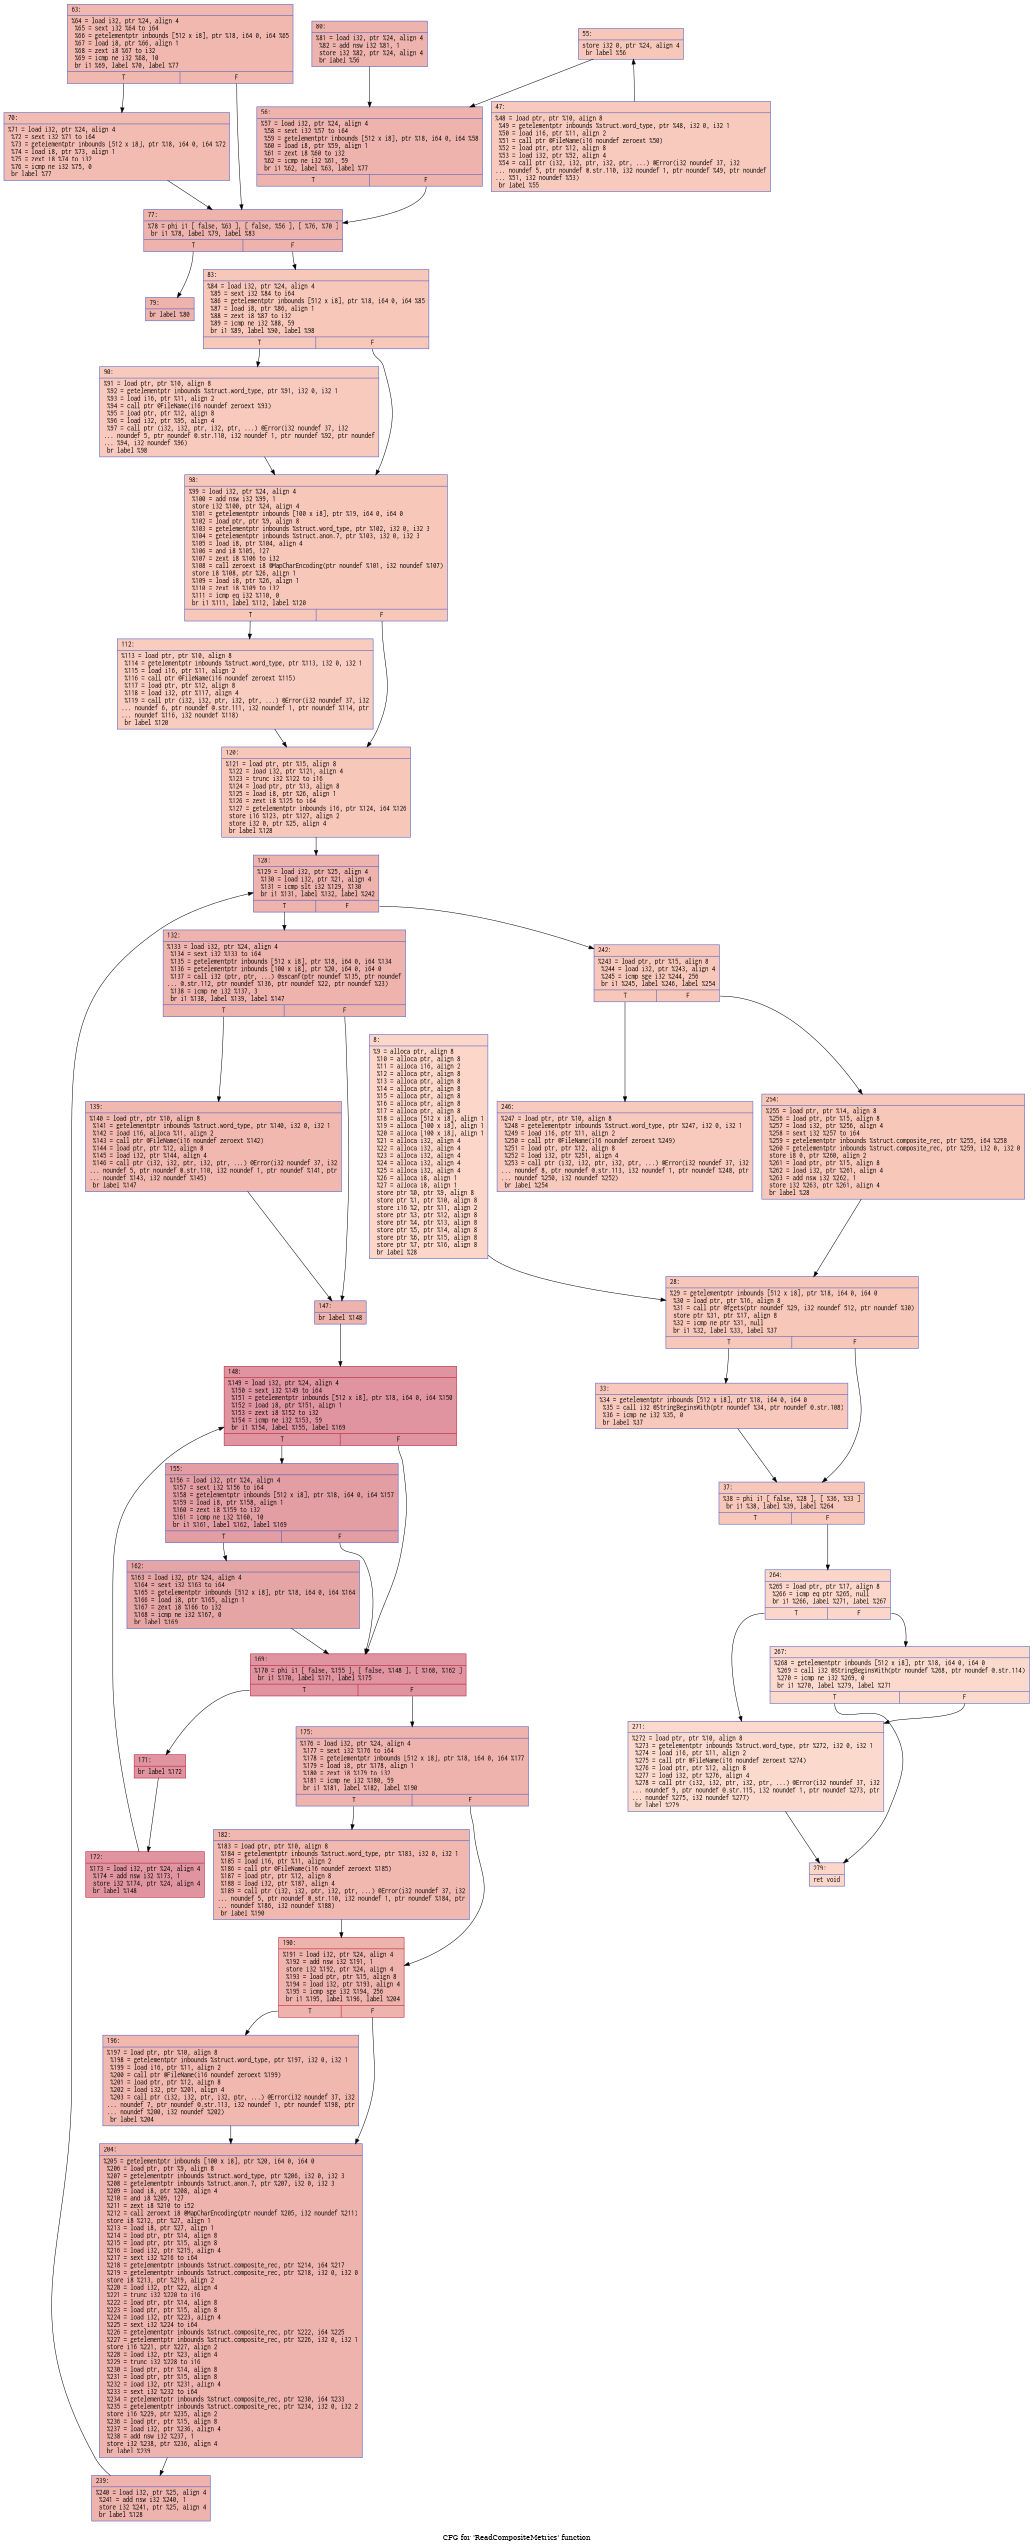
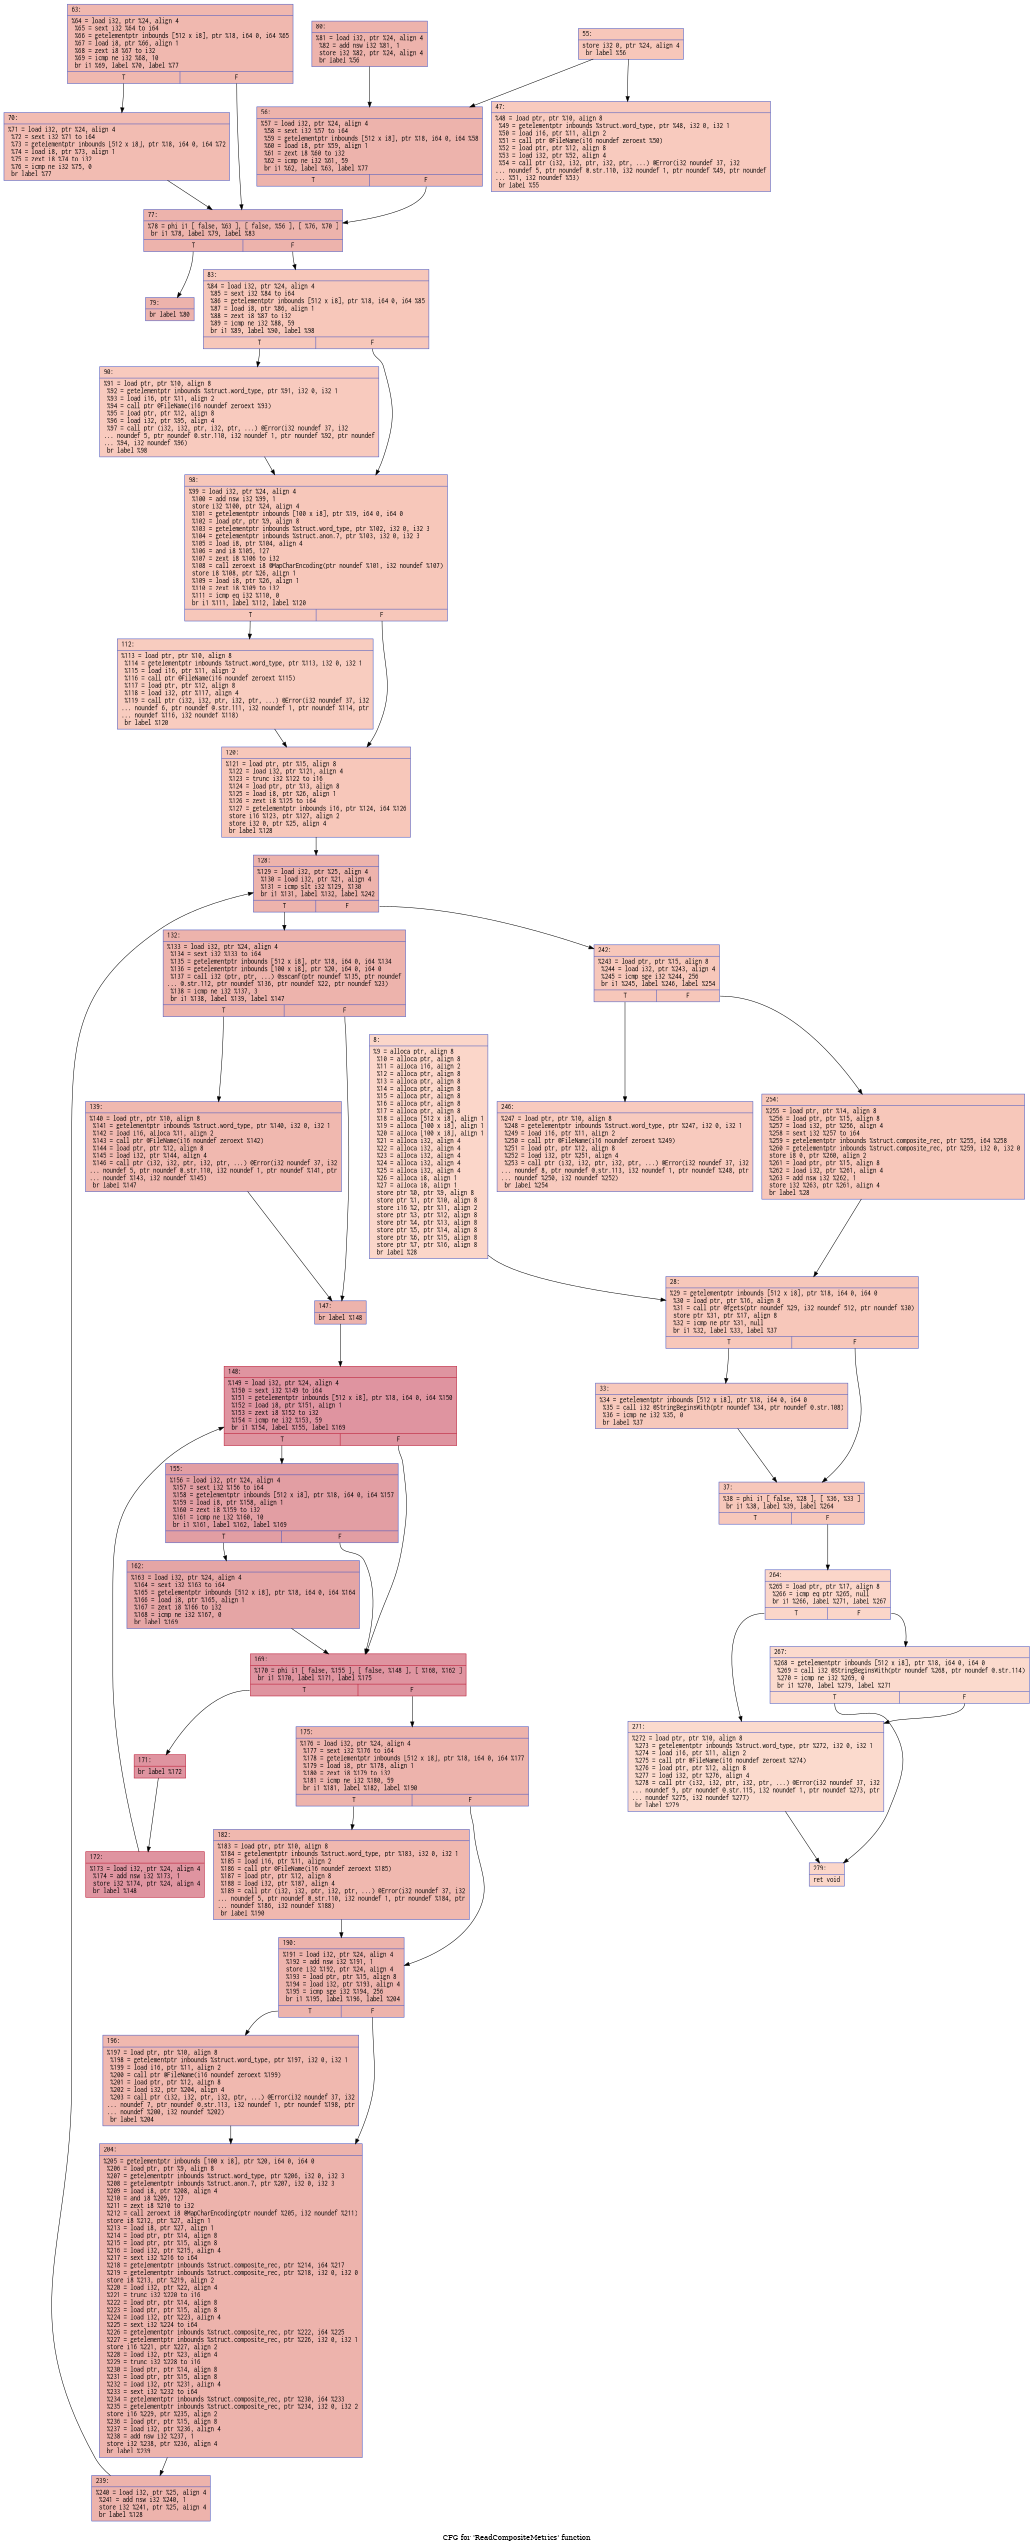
(634, 83) -> (628, 78)
(341, 1977) -> (341, 1977)
(166, 2090) -> (166, 2090)
(149, 2206) -> (149, 2206)
